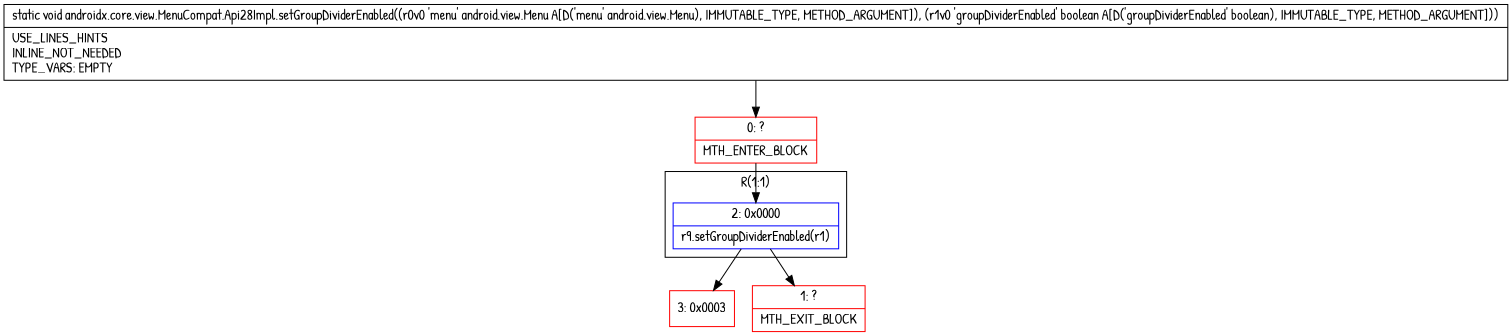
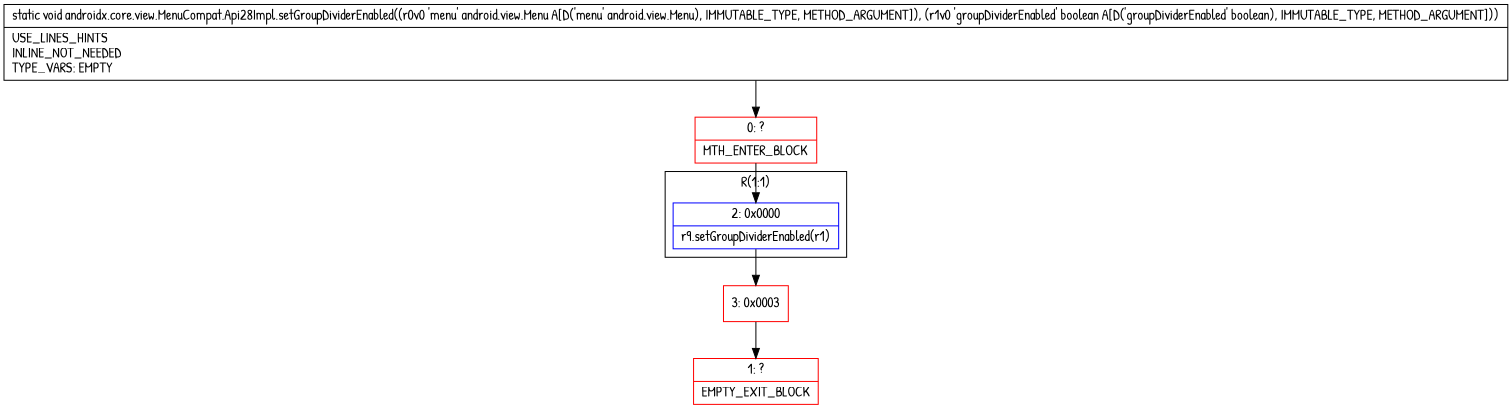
(780, 264) -> (756, 335)
(809, 320) -> (756, 392)
